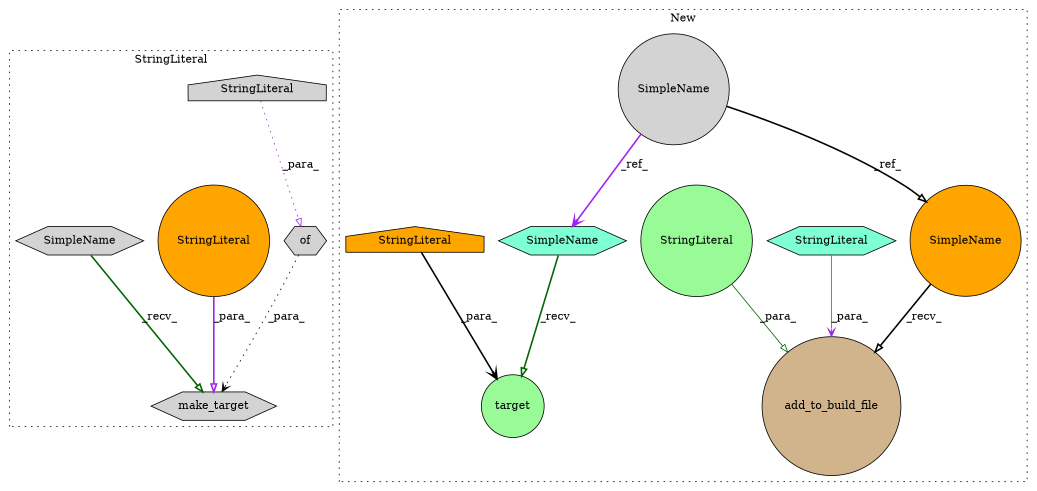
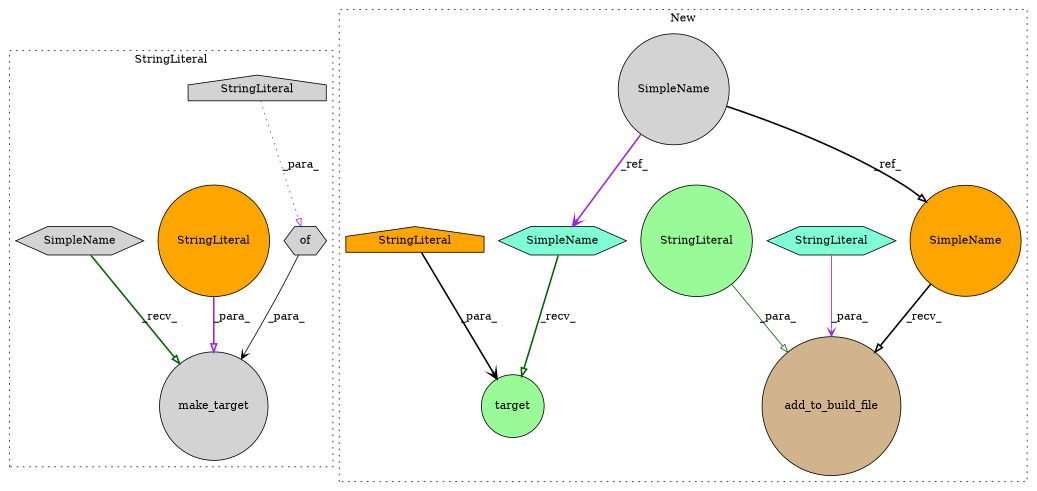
(264, 321) -> (273, 304)
(214, 406) -> (214, 406)
